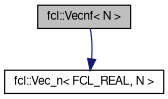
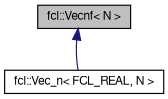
(92, 44) -> (76, 55)
